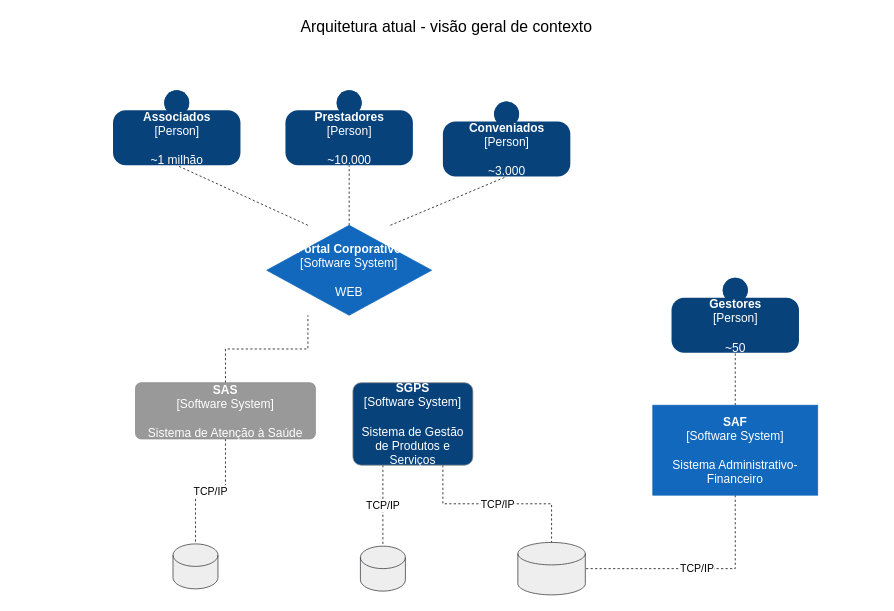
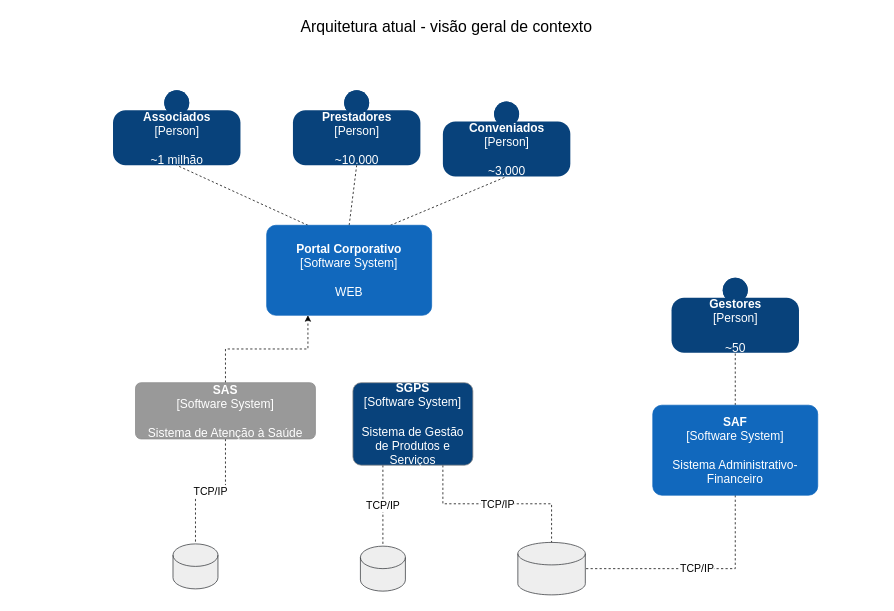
(349, 128) -> (357, 128)
(349, 270) -> (349, 270)
(308, 318) -> (308, 321)
(735, 450) -> (735, 450)
